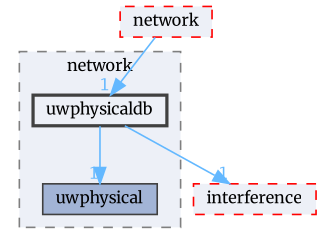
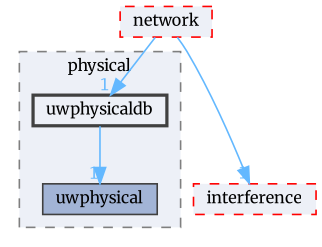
(100, 67) -> (100, 67)
(170, 151) -> (213, 101)
